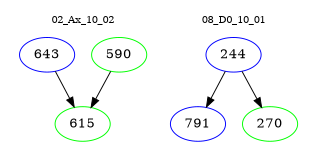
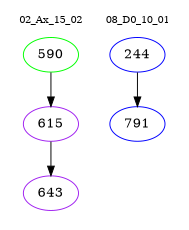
(83, 21) -> (51, 21)
(47, 55) -> (51, 193)
(62, 85) -> (51, 154)
(83, 124) -> (51, 124)
(270, 124) -> none
